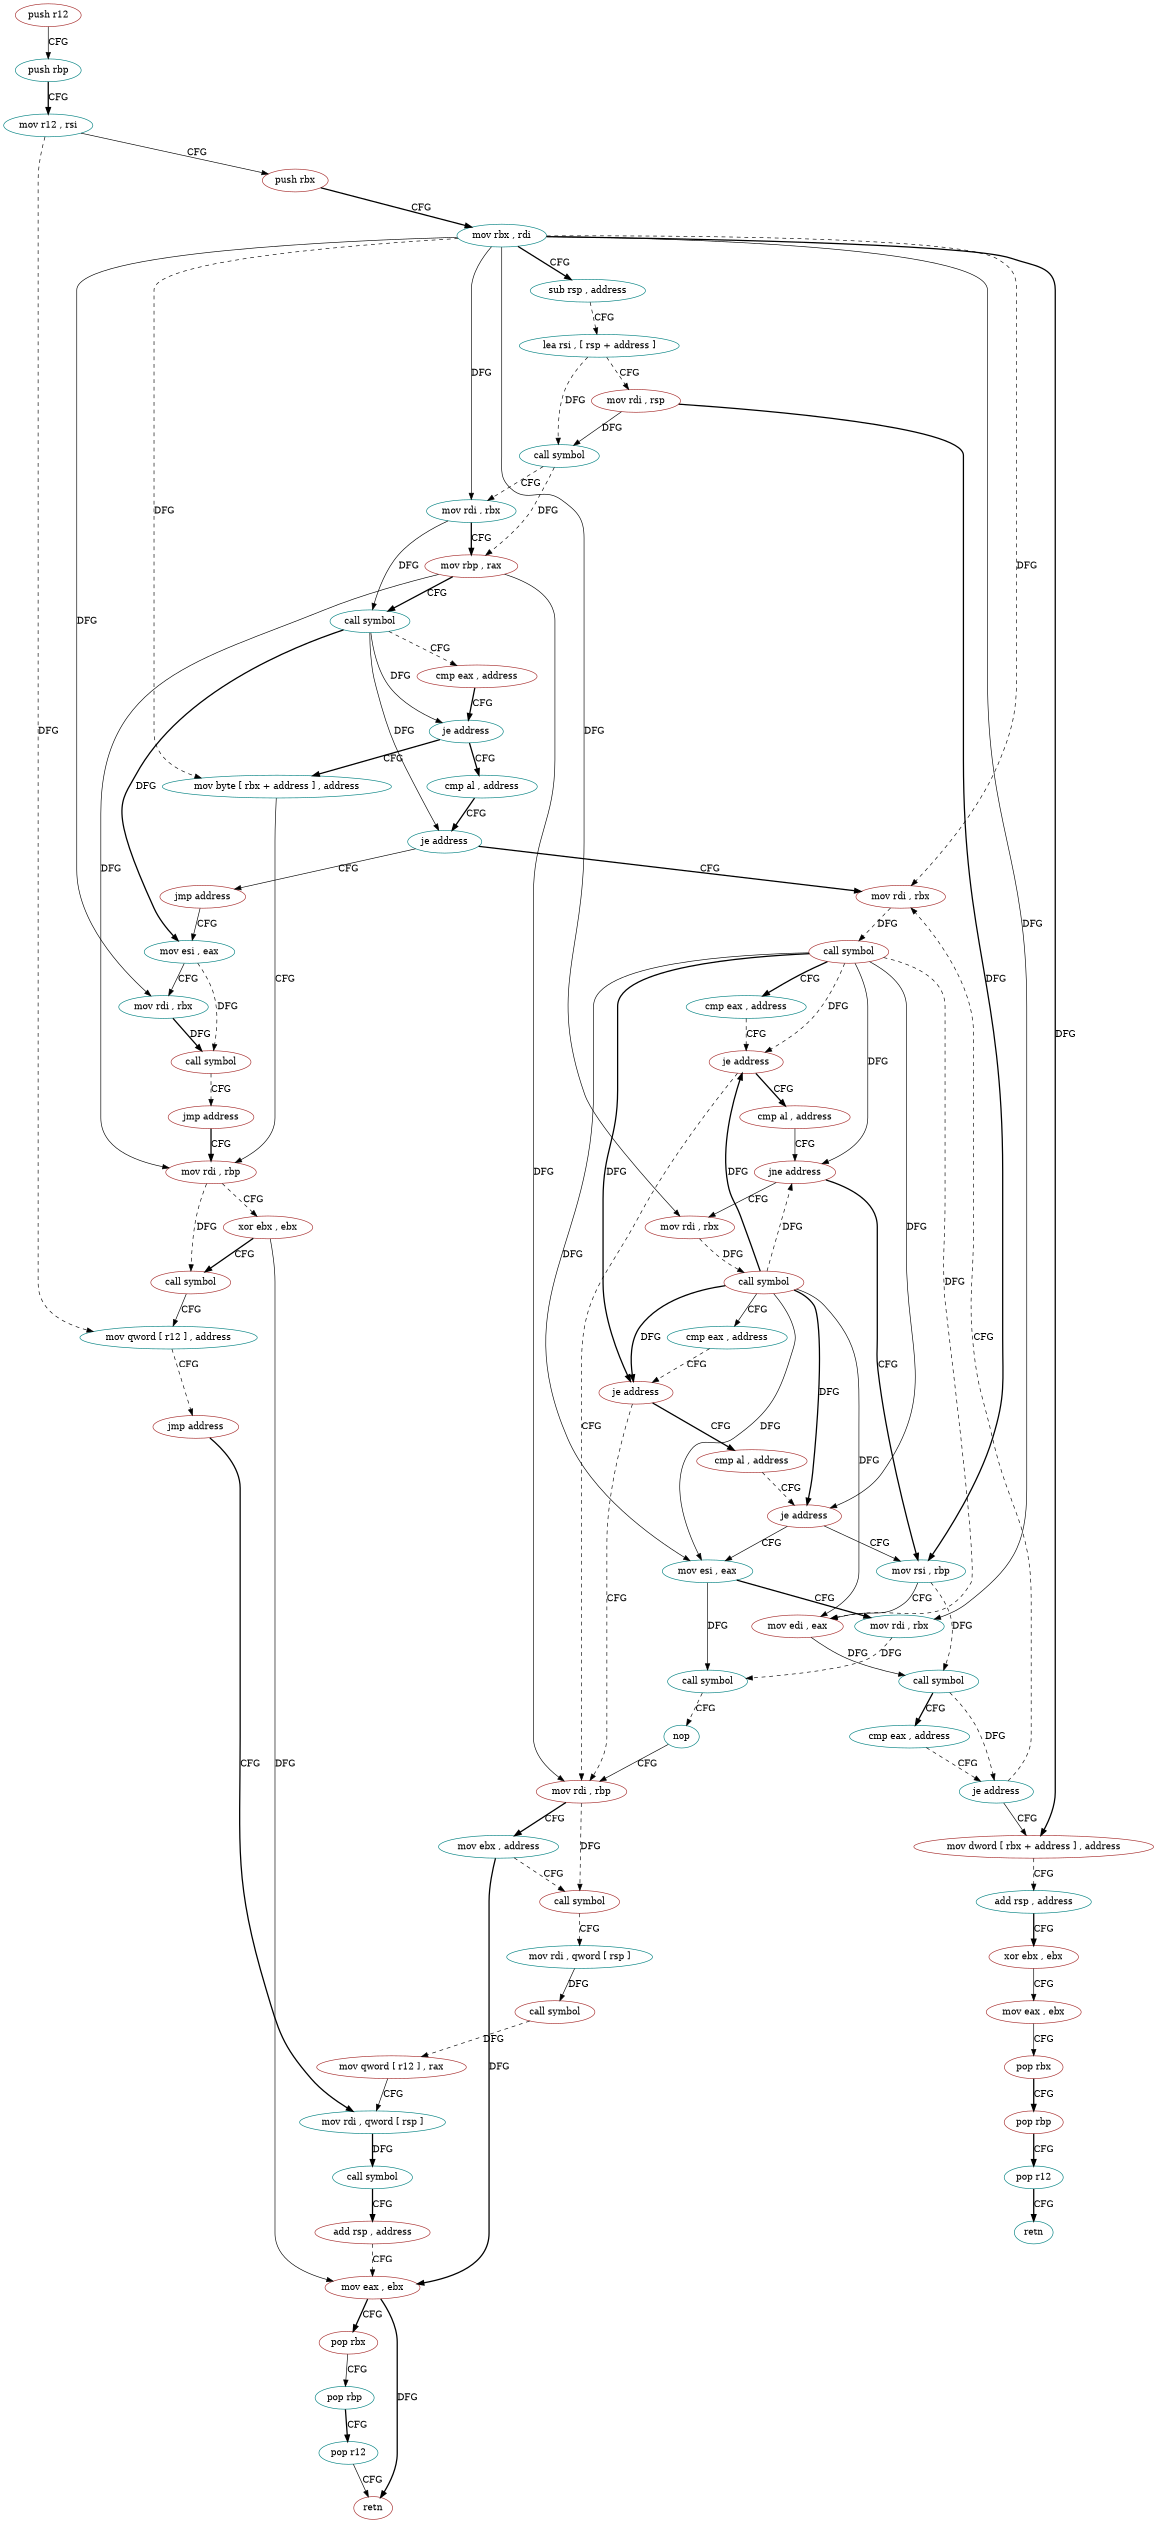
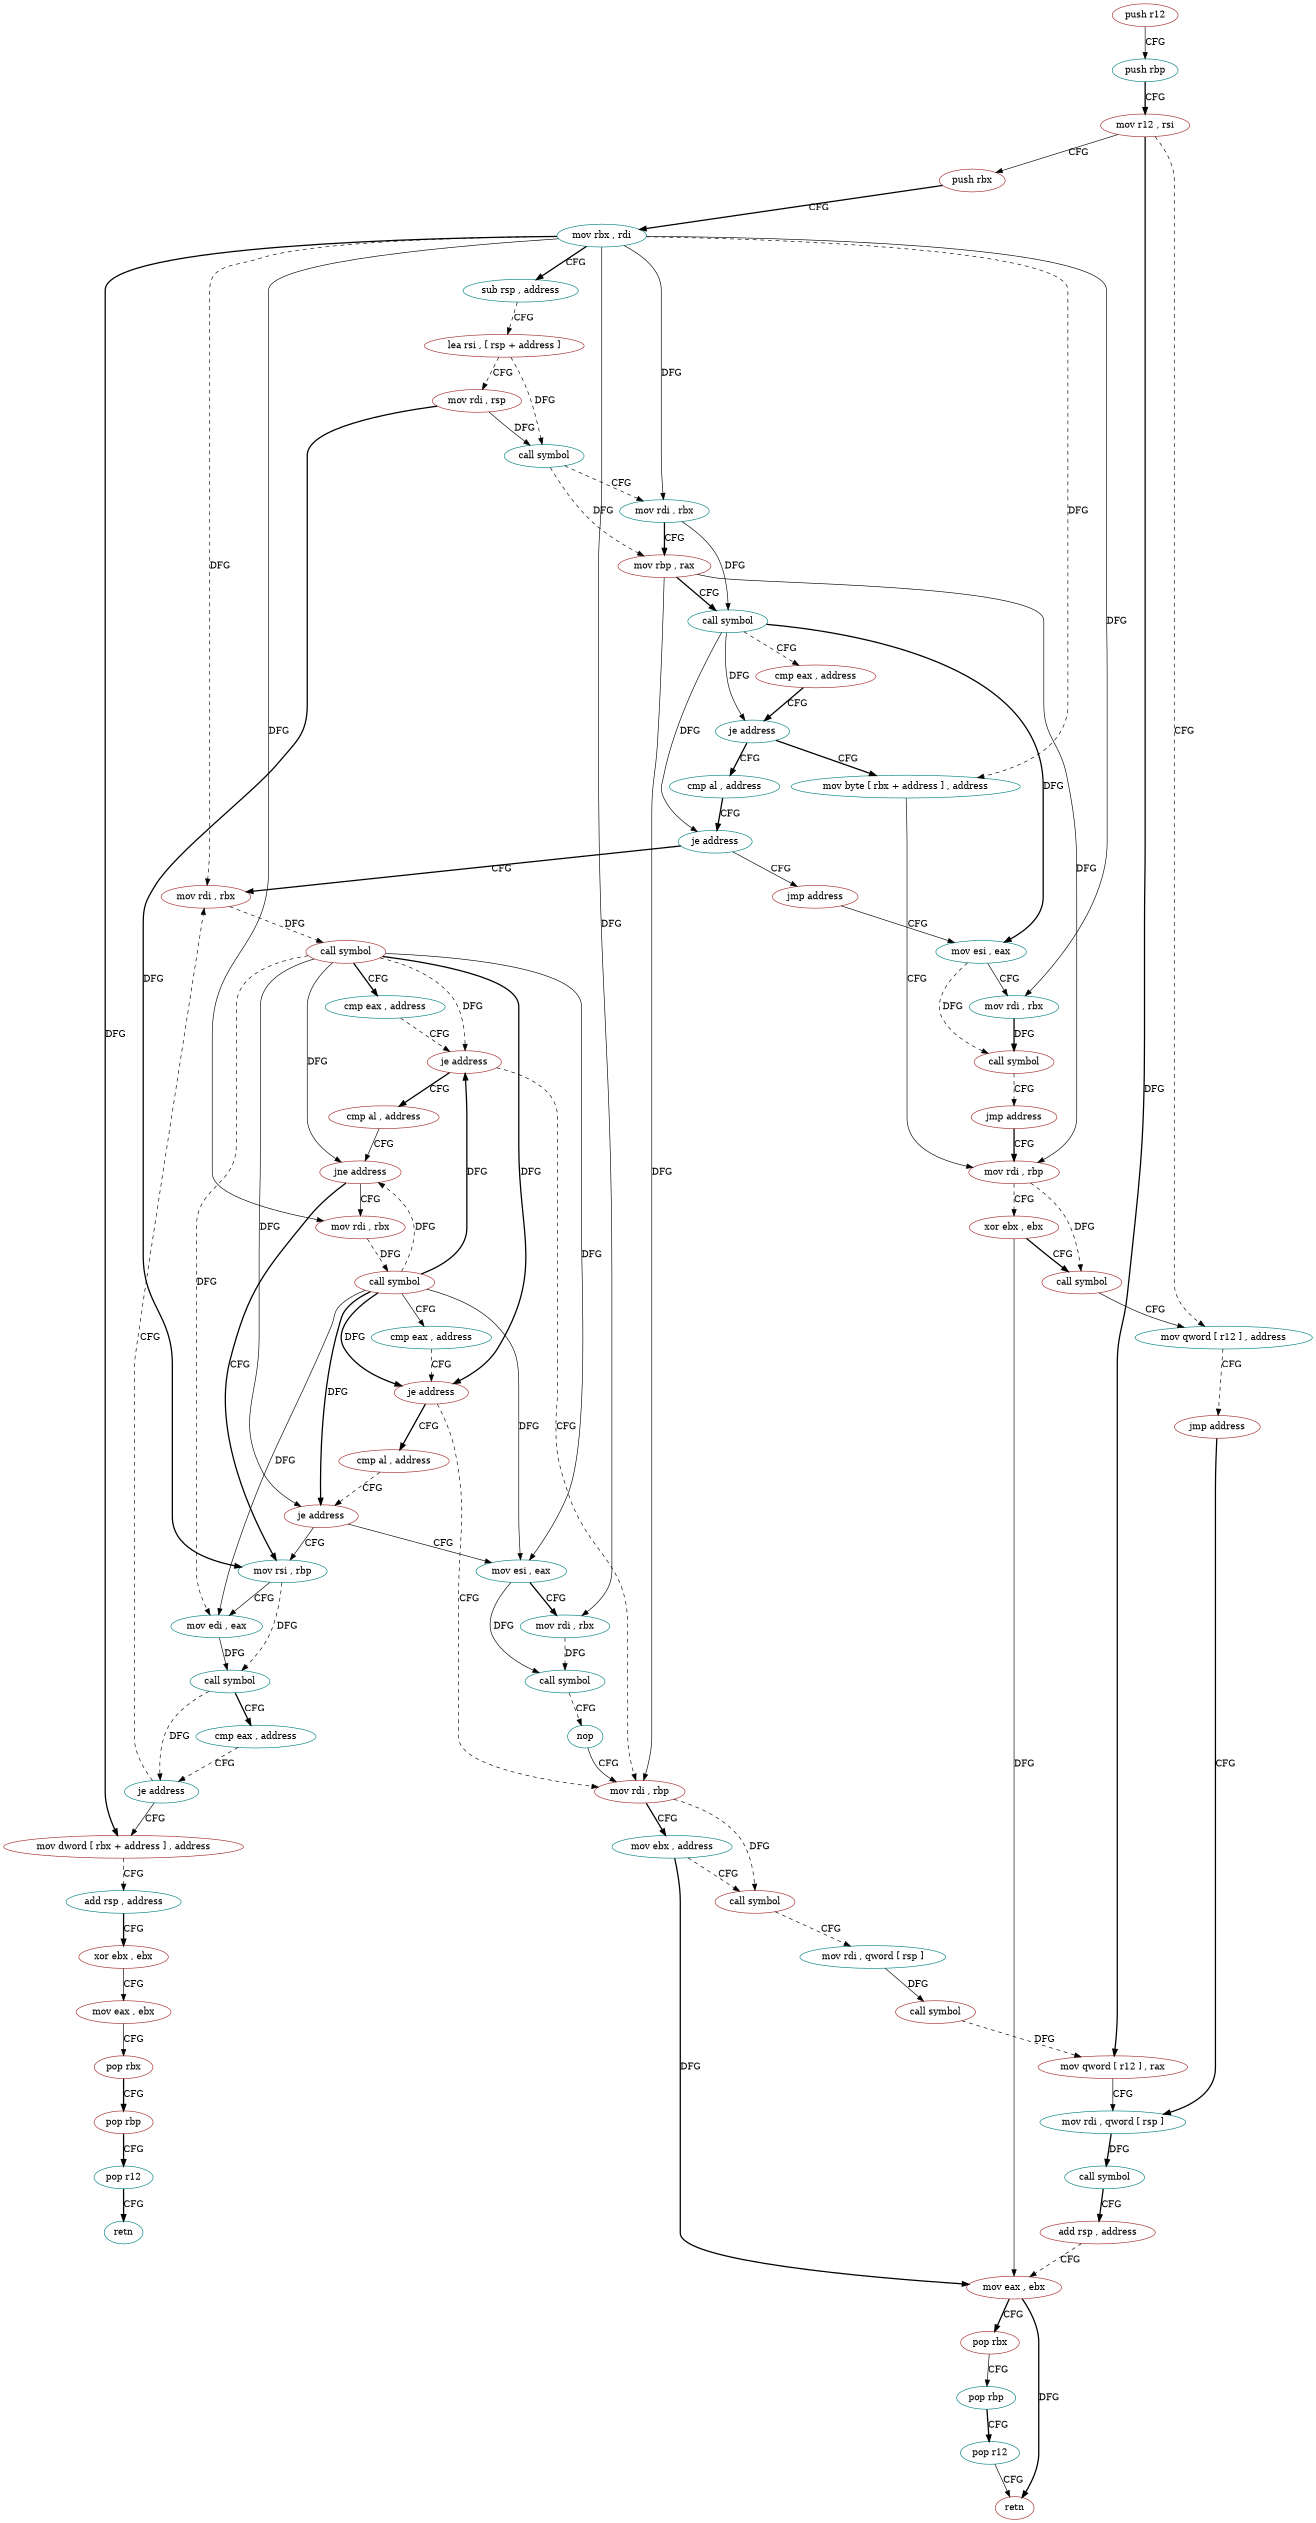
(48, 125) -> (1145, 125)
(599, 346) -> (504, 346)
(49, 732) -> (1184, 732)
none -> (1144, 1094)
(797, 1626) -> (217, 1626)
